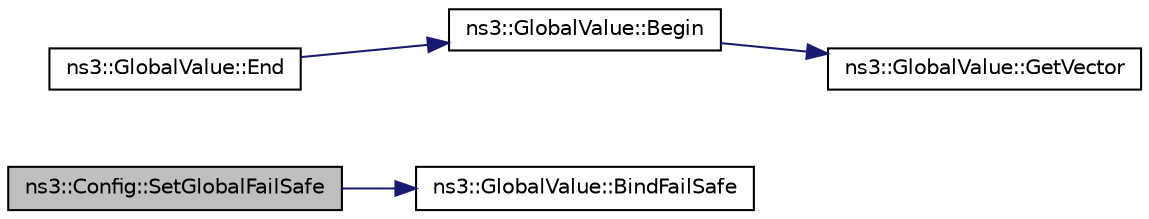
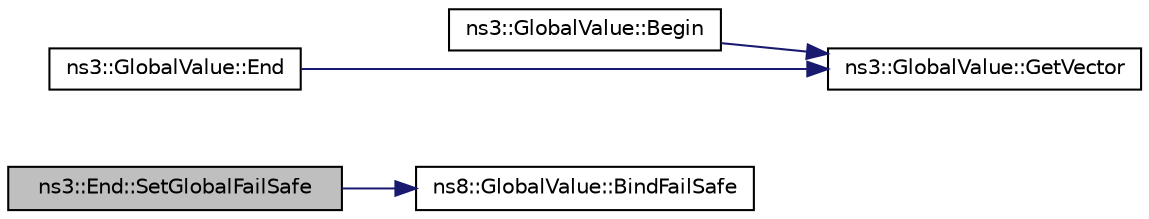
(364, 51) -> (554, 69)
(175, 188) -> (175, 188)
(585, 188) -> (585, 188)
